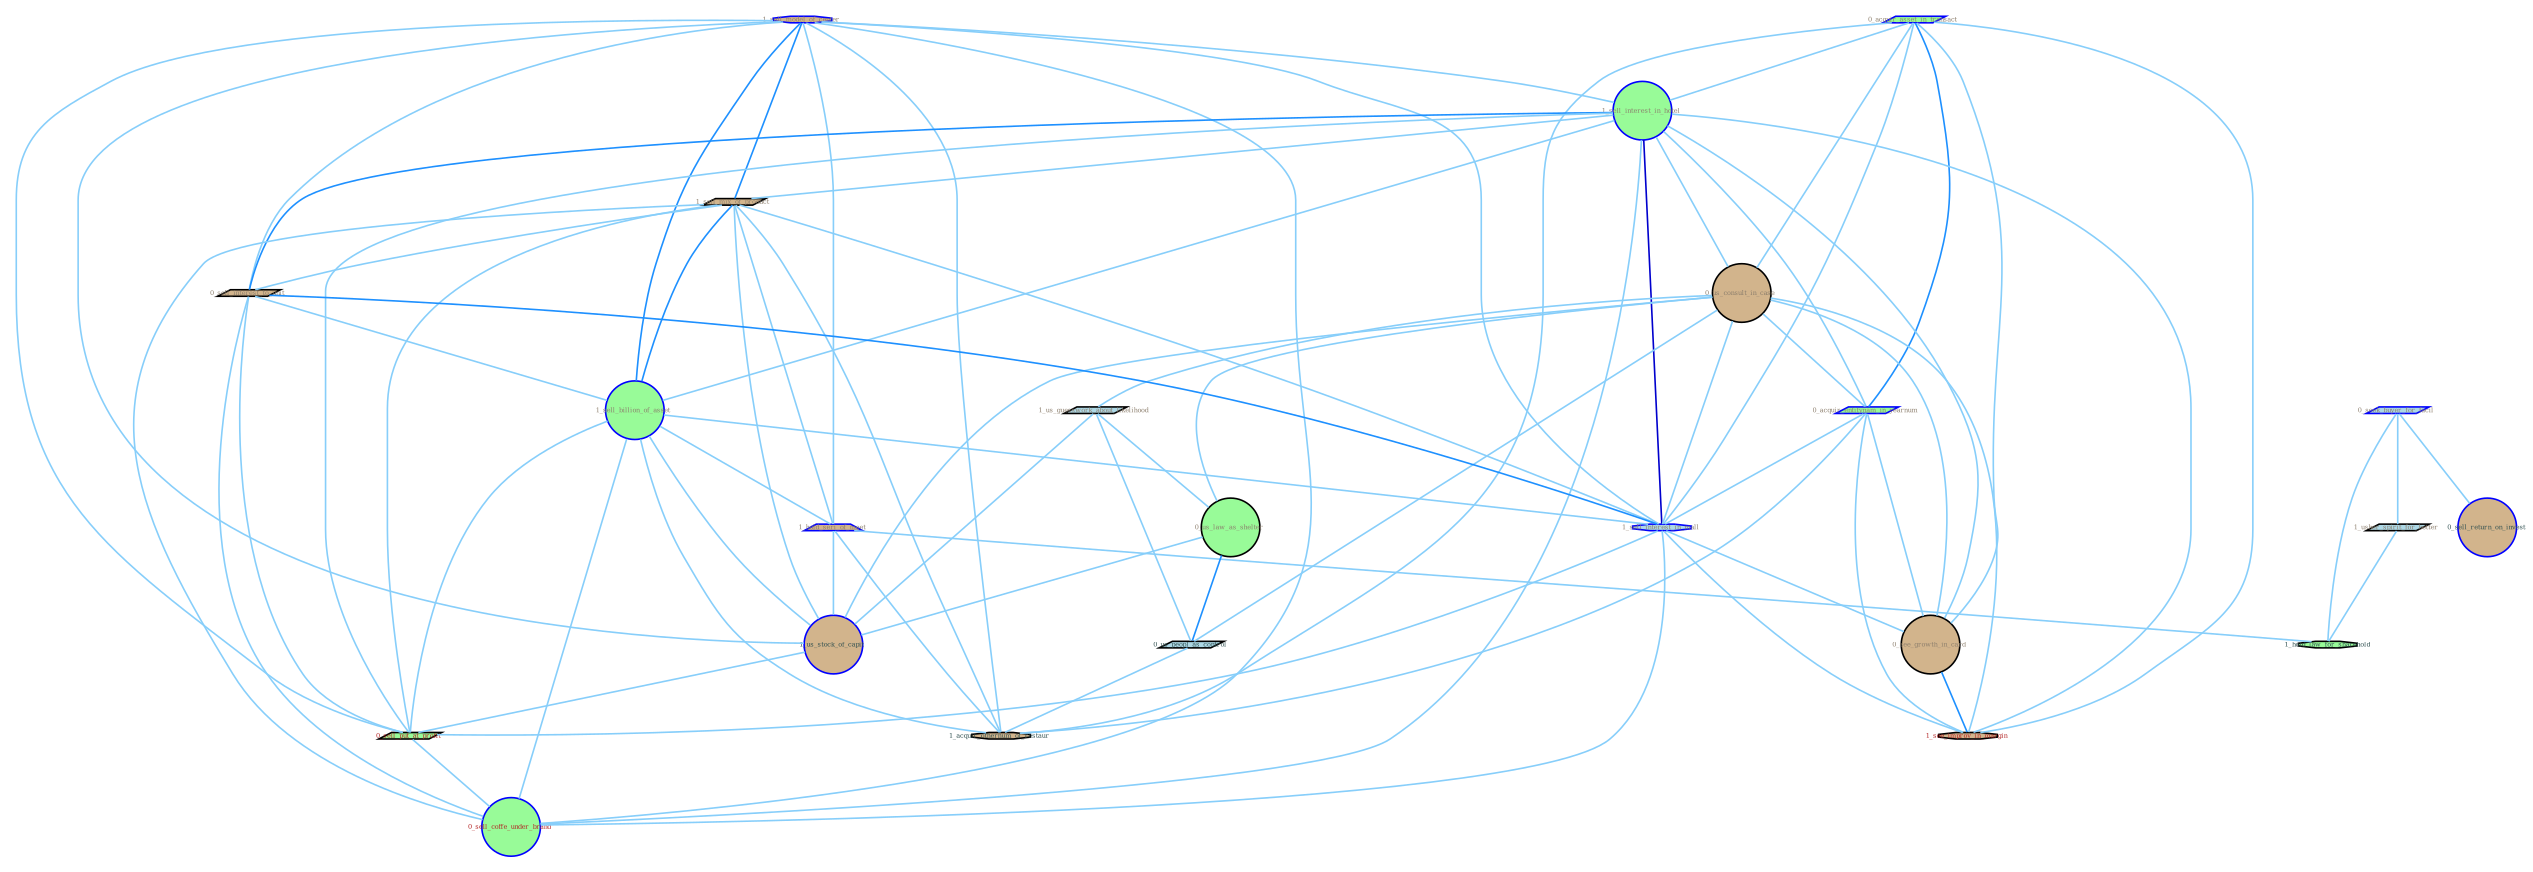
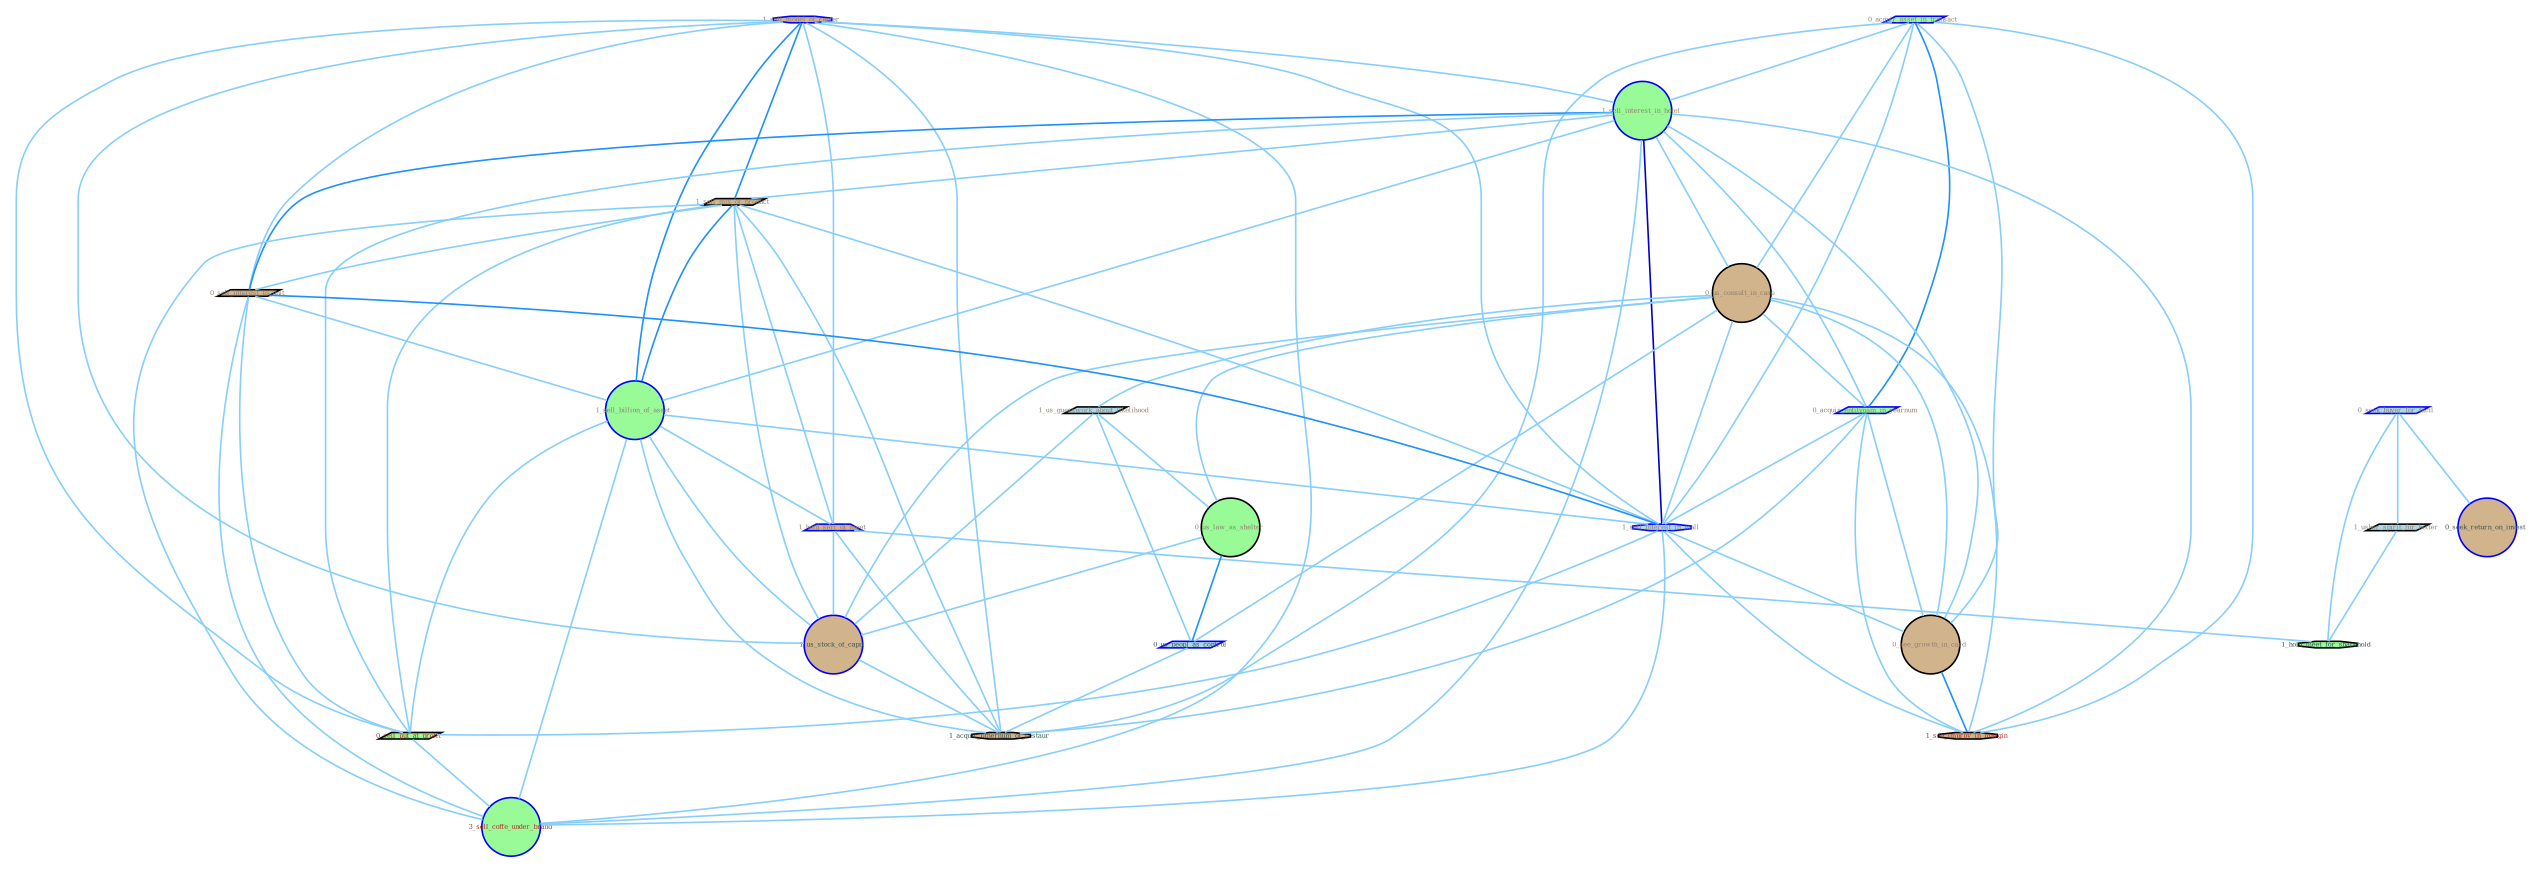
(2487, 527) -> (2487, 527)
(1192, 645) -> (1192, 645)
(2328, 645) -> (2328, 645)
(612, 692) -> (928, 696)
(511, 827) -> (511, 827)
